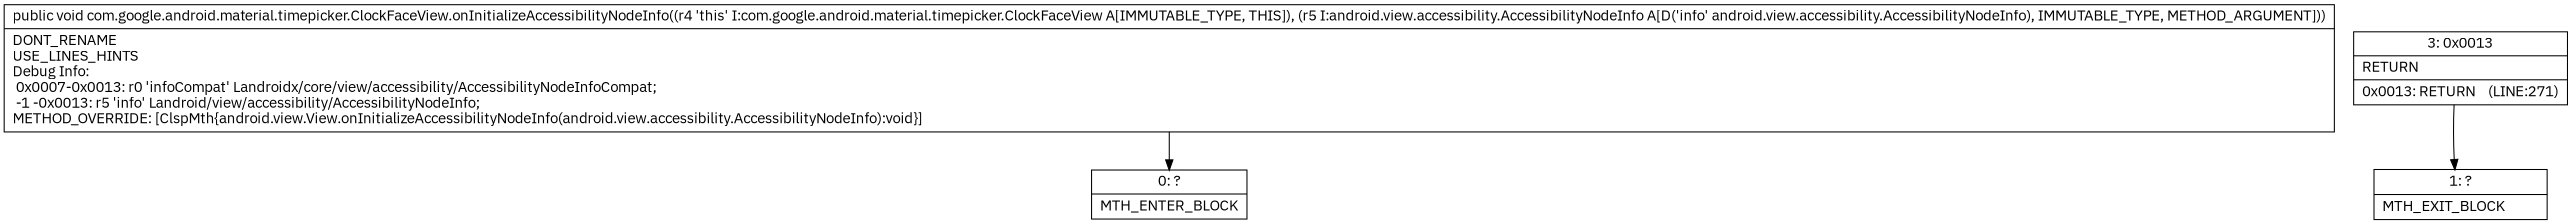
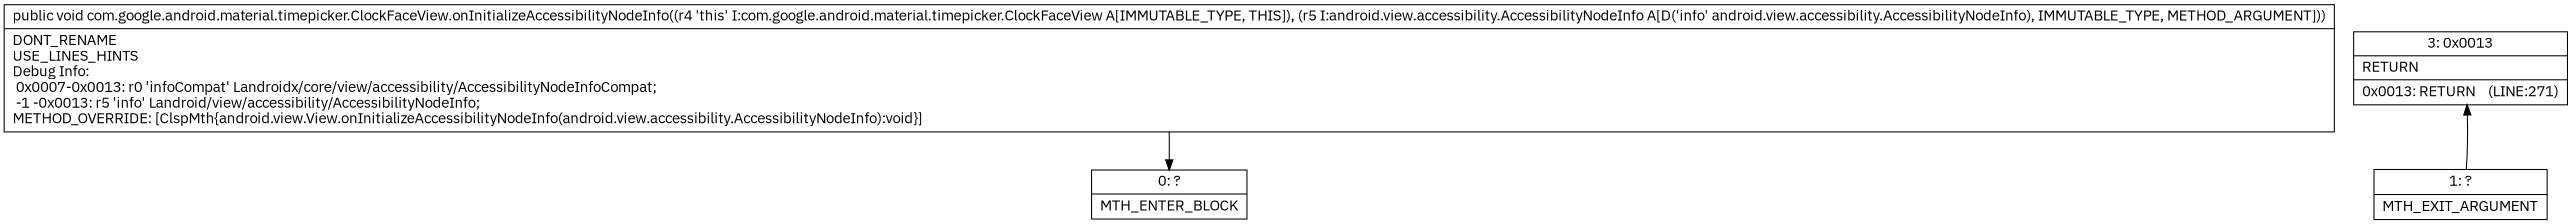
(2454, 132) -> (2467, 143)
(2444, 207) -> (2461, 207)
